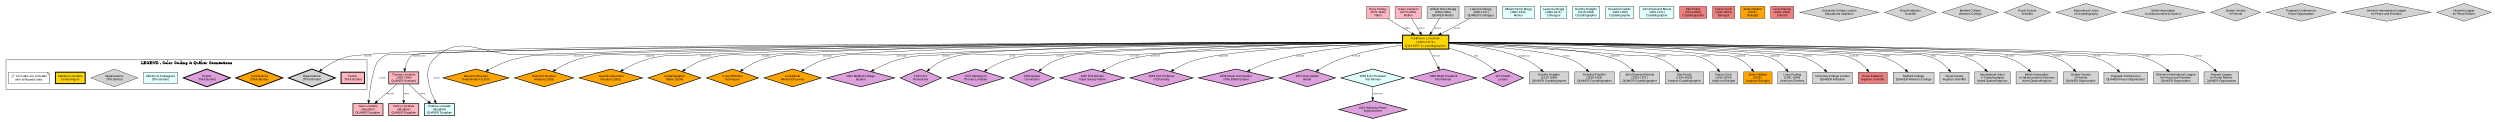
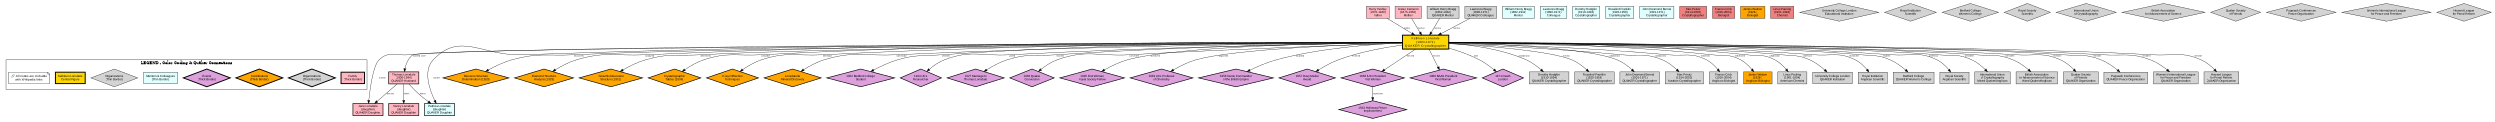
(860, 45) -> (1400, 59)
(1934, 56) -> (1934, 56)
(1373, 78) -> (1373, 78)
(1873, 78) -> (1873, 78)
